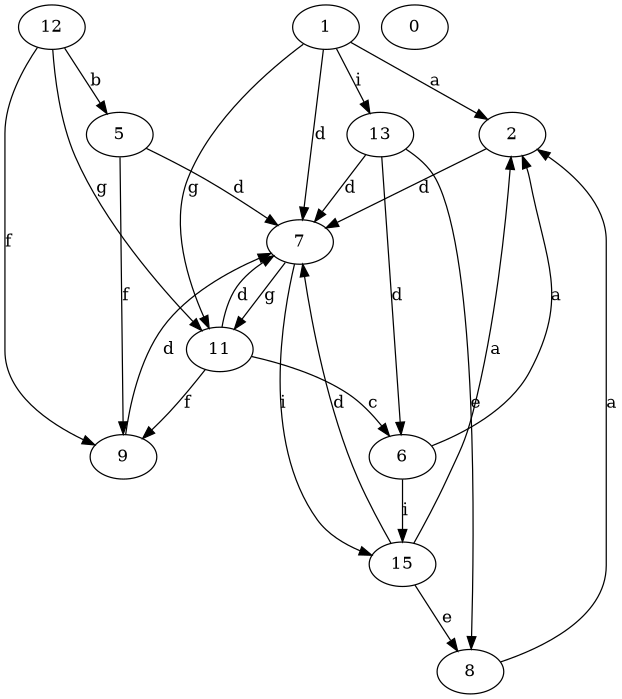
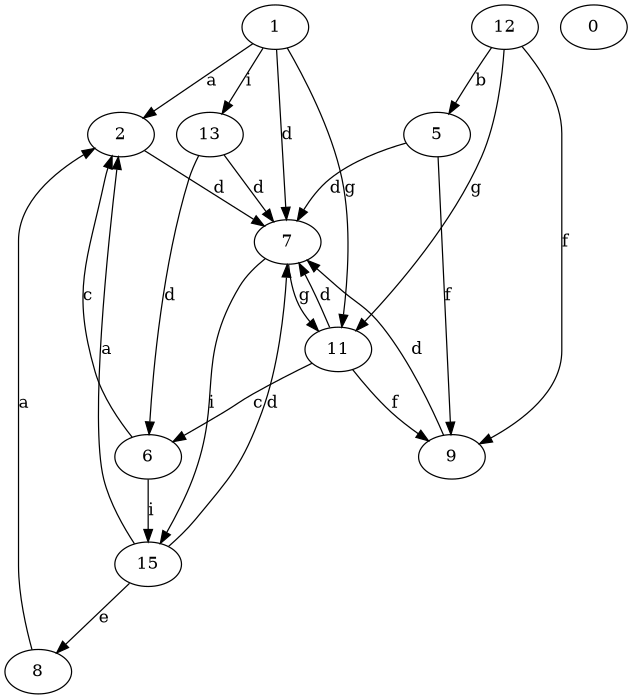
(556, 296) -> (88, 296)
(470, 385) -> none
